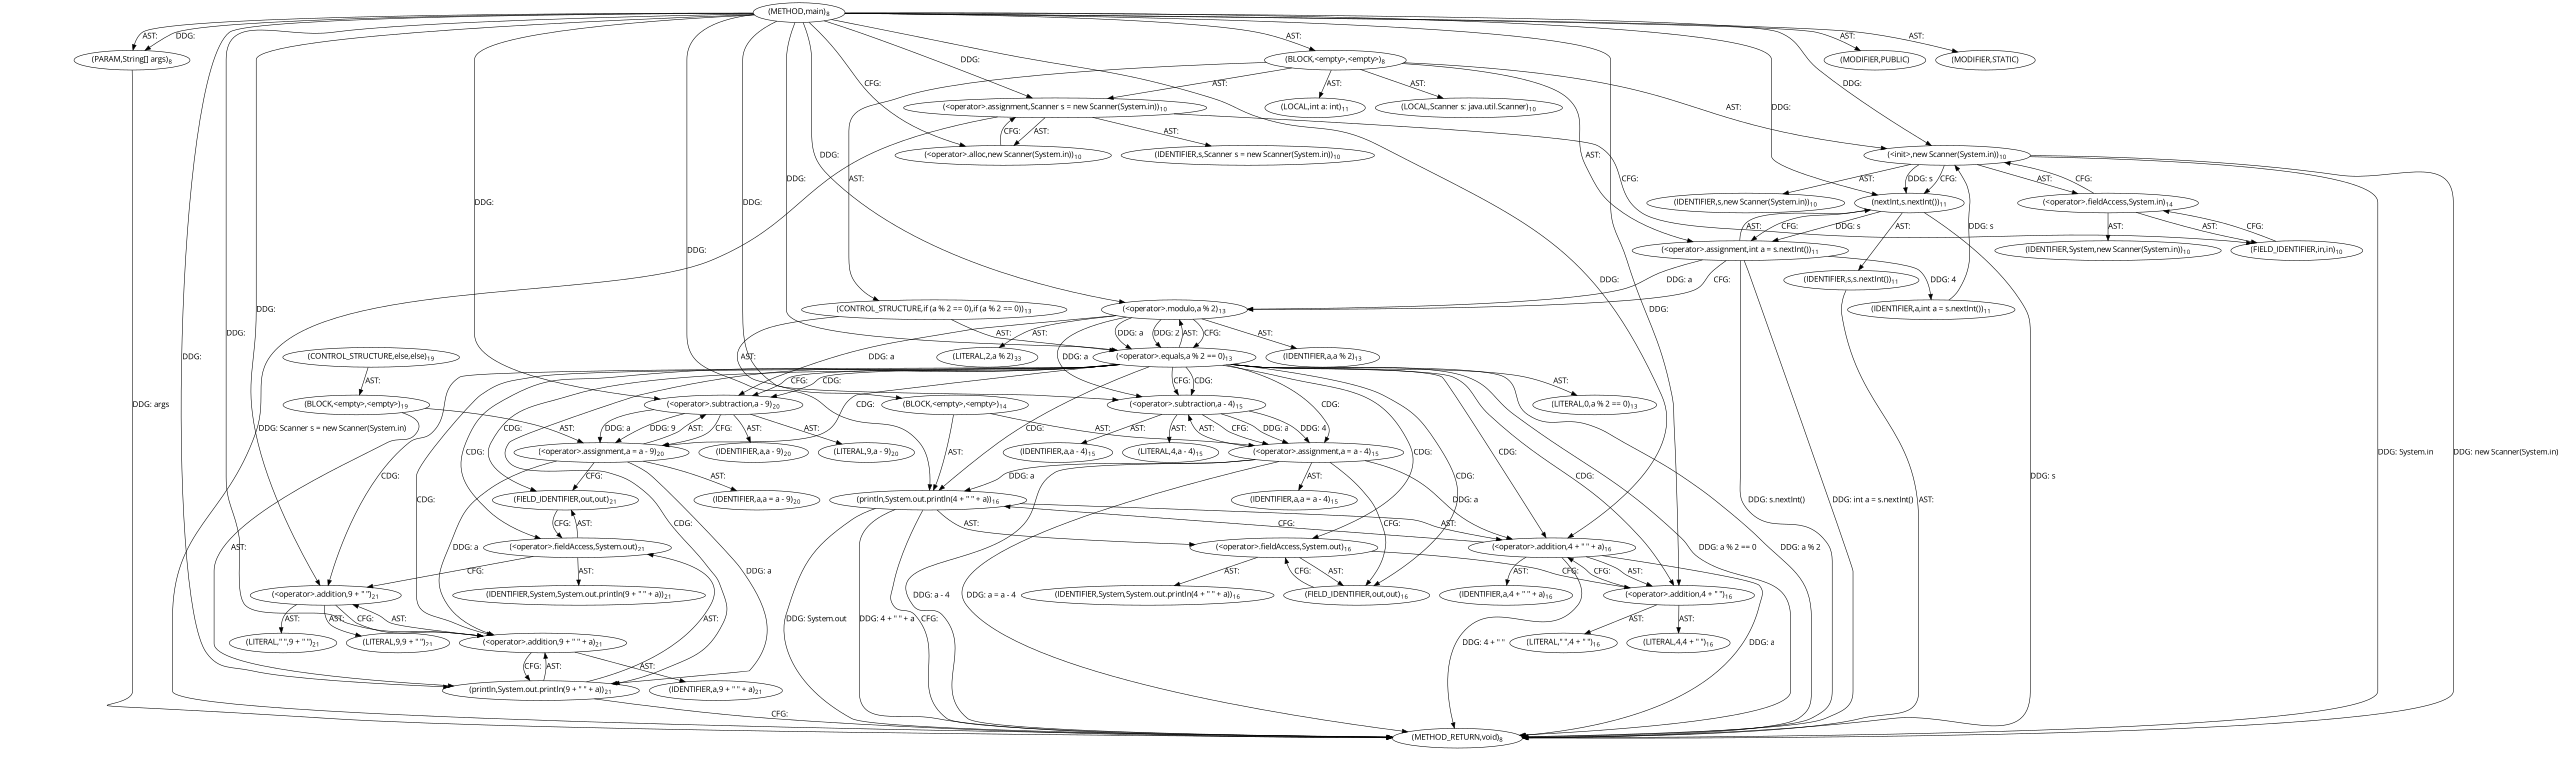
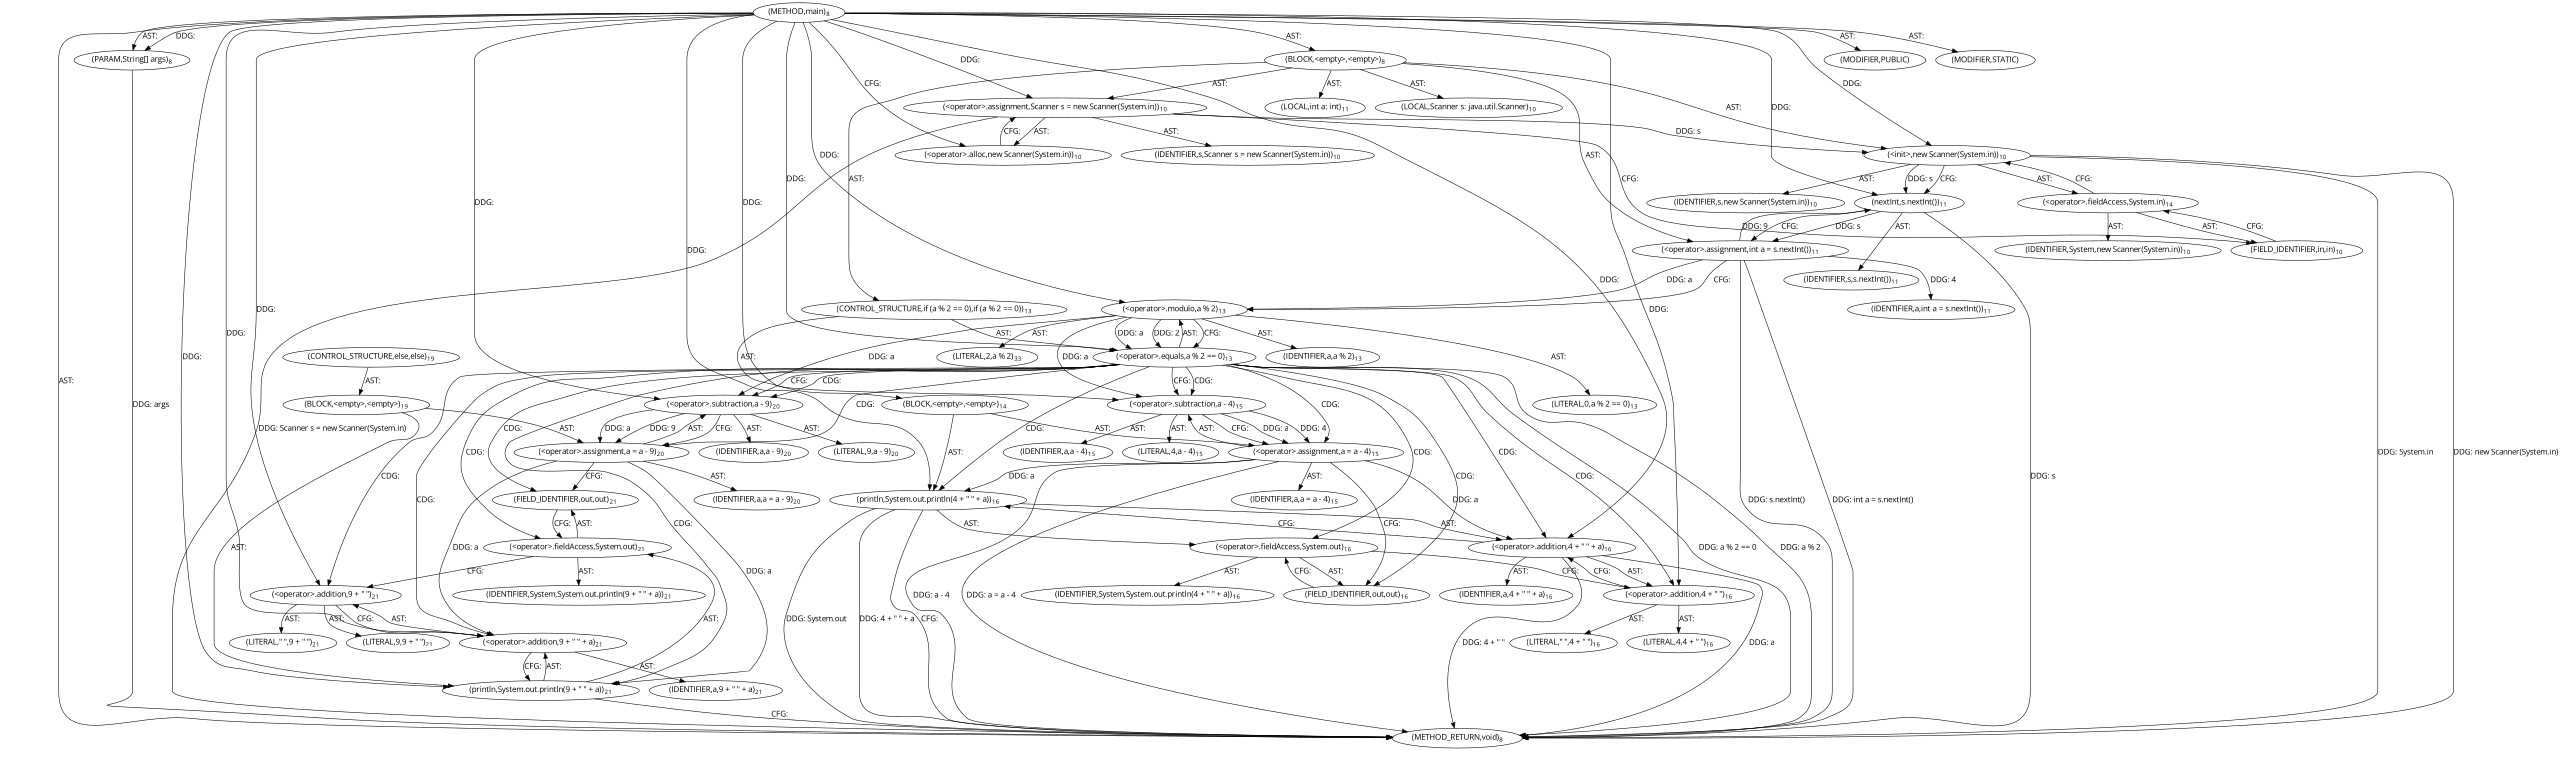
(1755, 227) -> (1755, 227)
(1969, 233) -> (1518, 121)
(1403, 369) -> (1416, 336)
(1919, 685) -> (59, 695)
